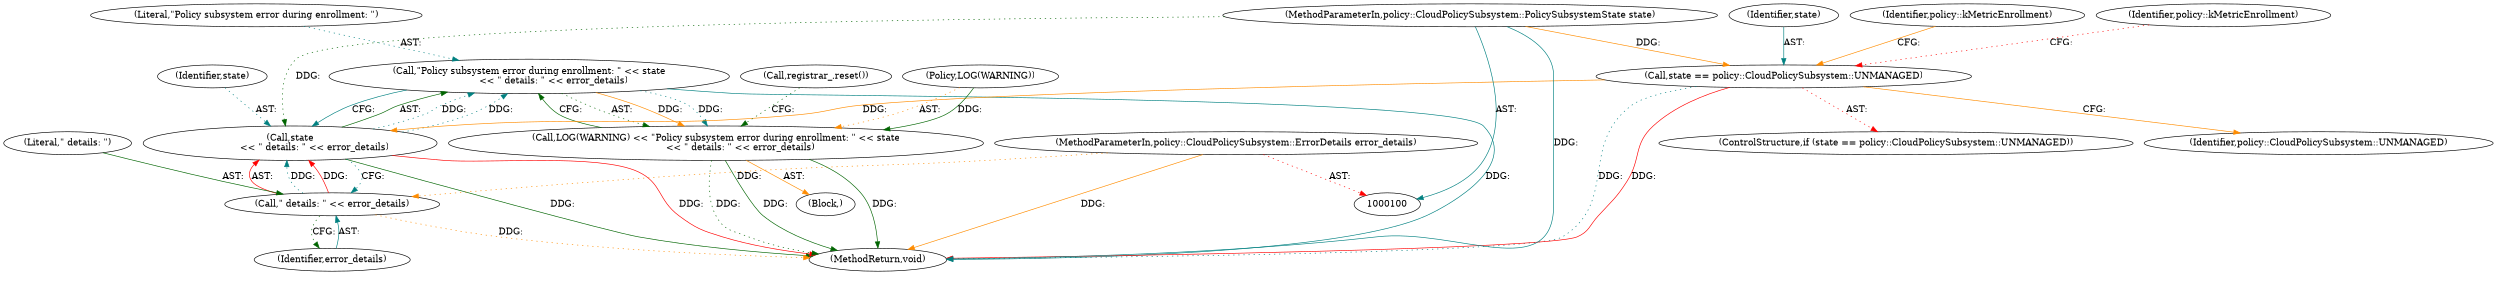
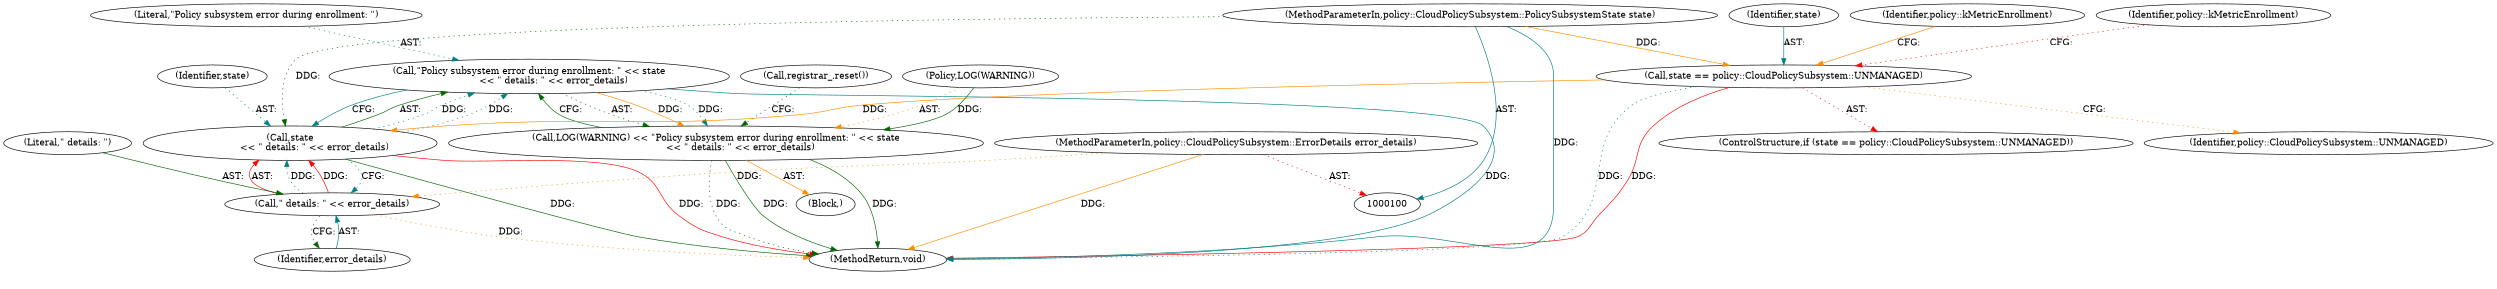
(2049, 109) -> (2049, 109)
